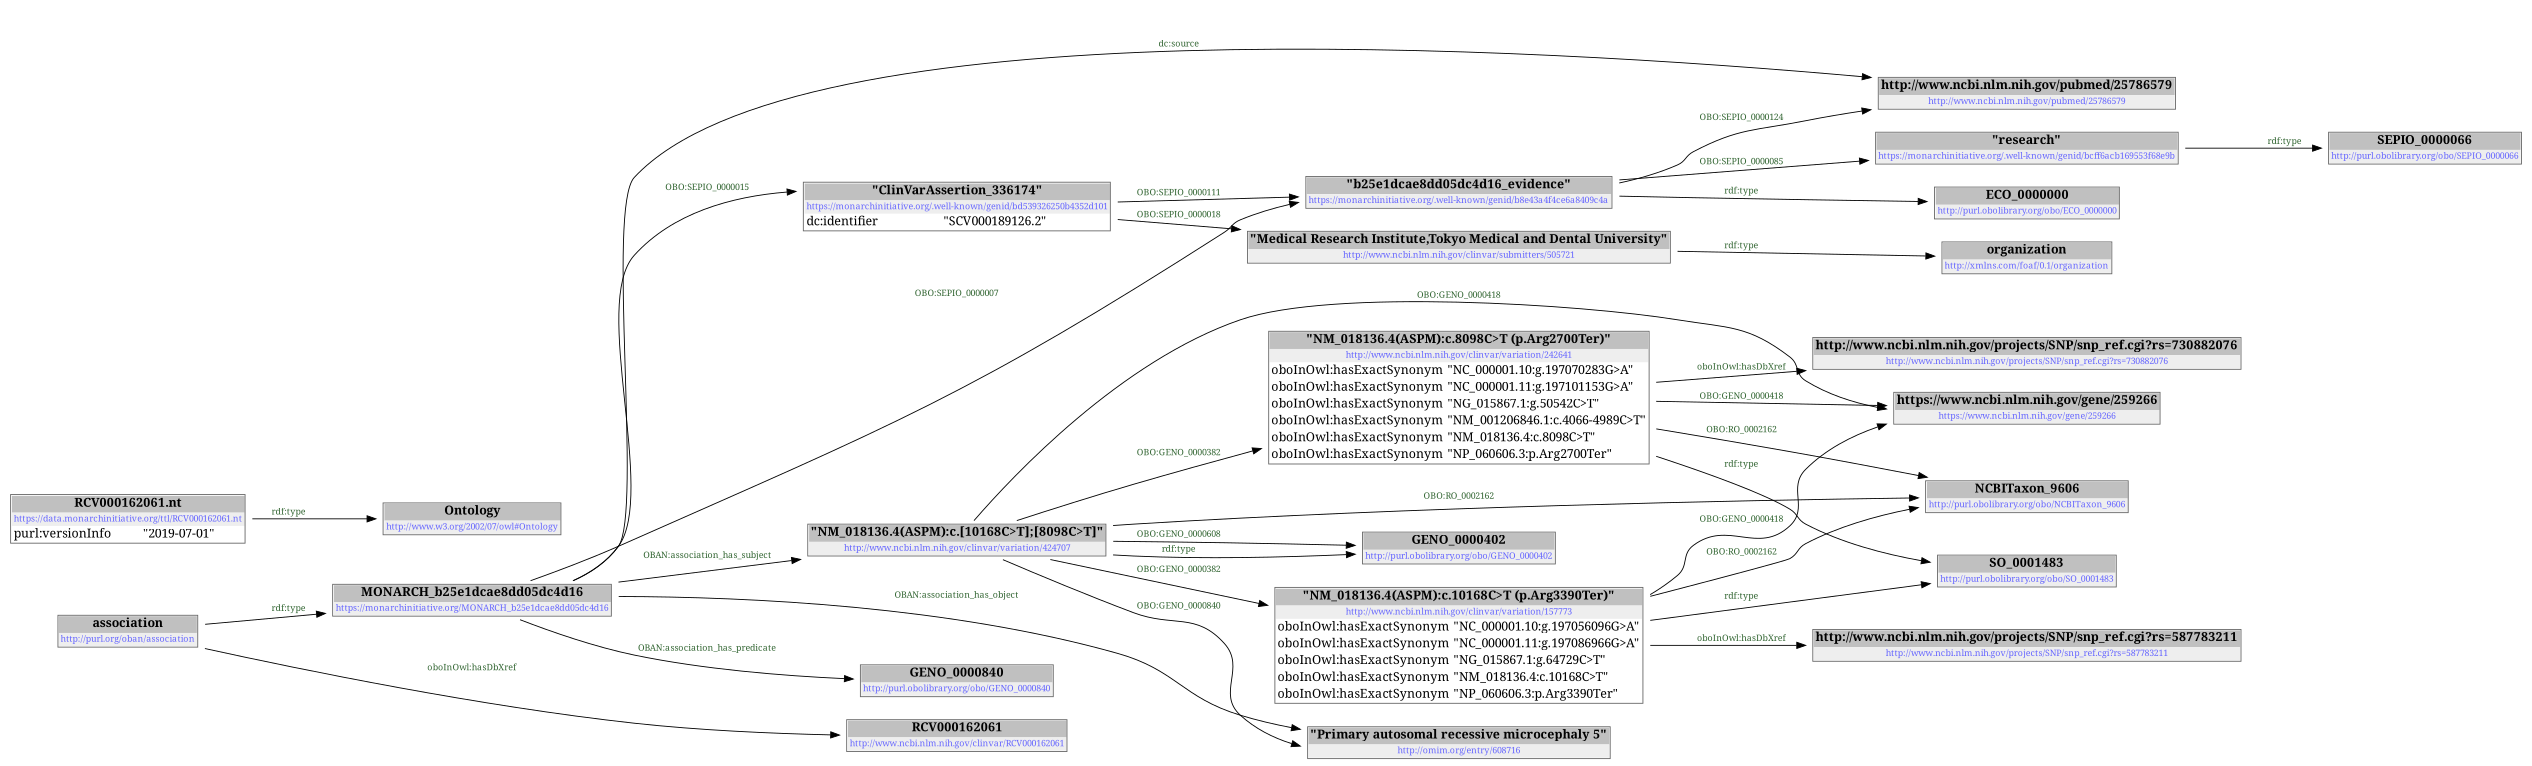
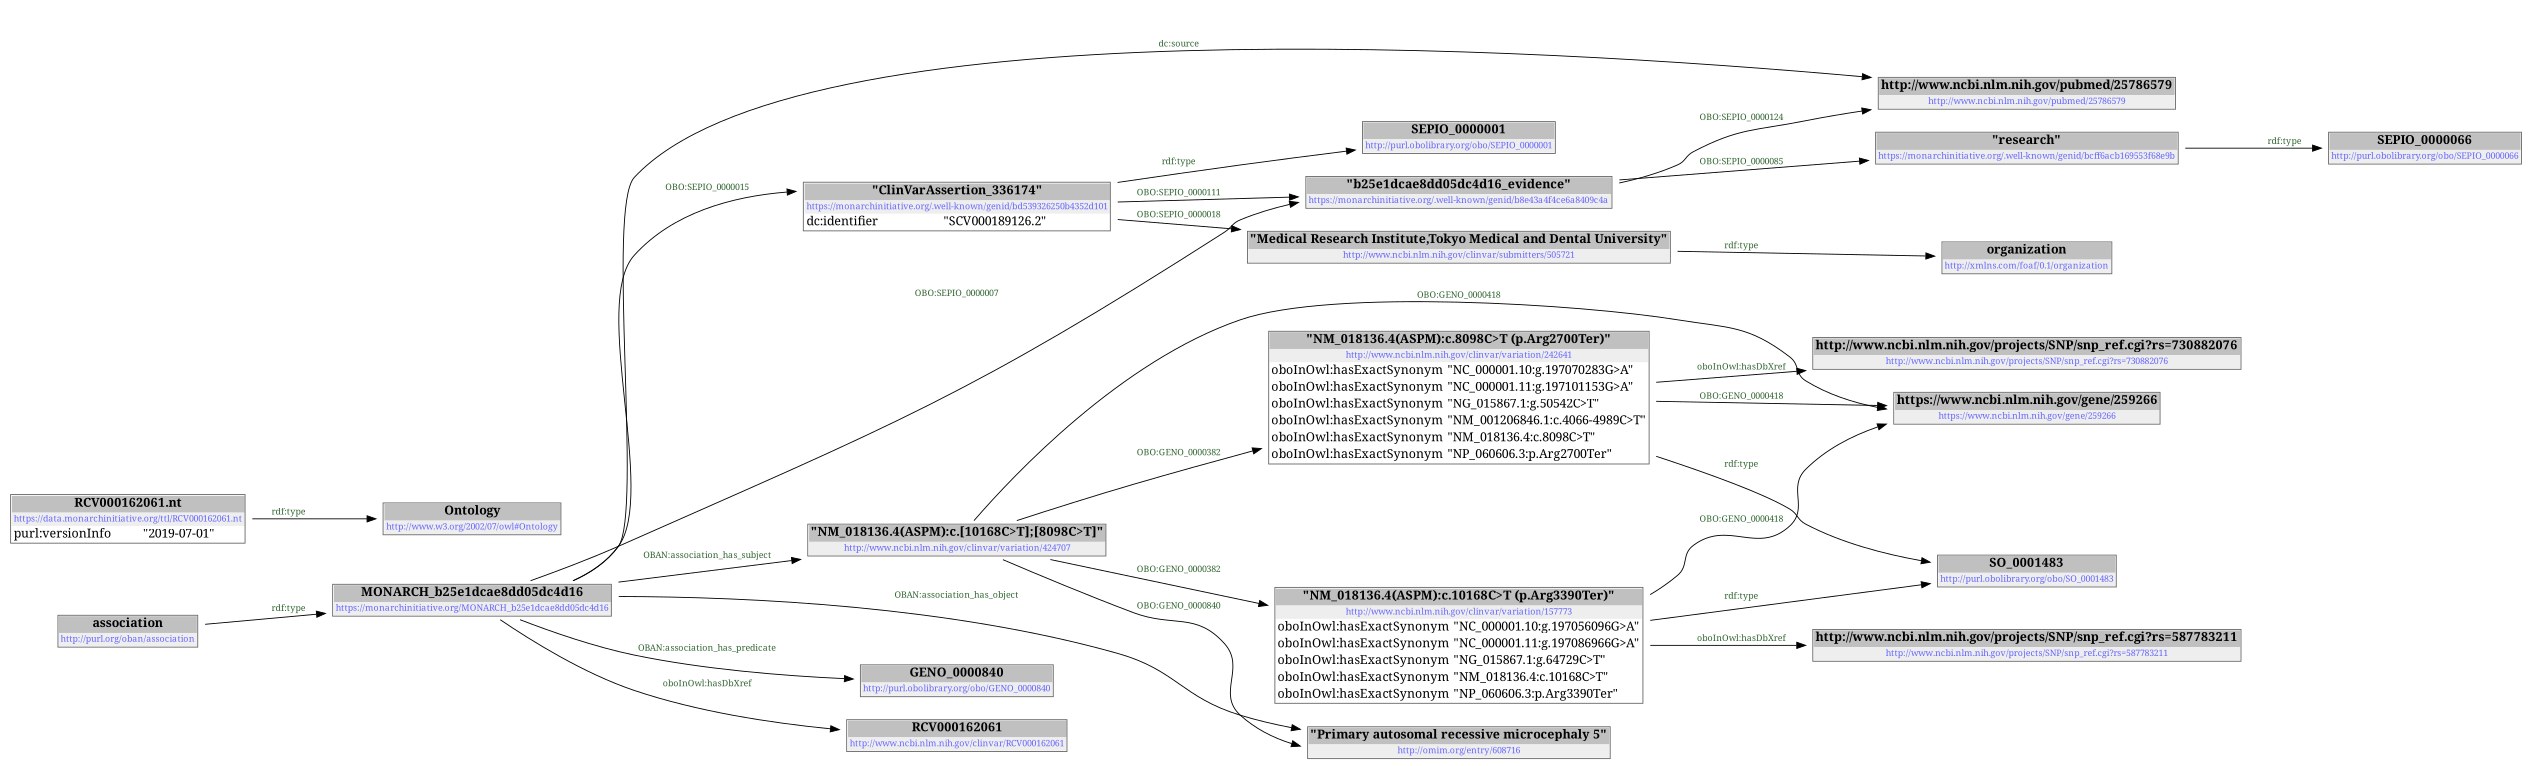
none -> (1459, 138)
(2027, 203) -> none
(2027, 497) -> none
(1459, 548) -> none
(516, 707) -> (657, 698)
